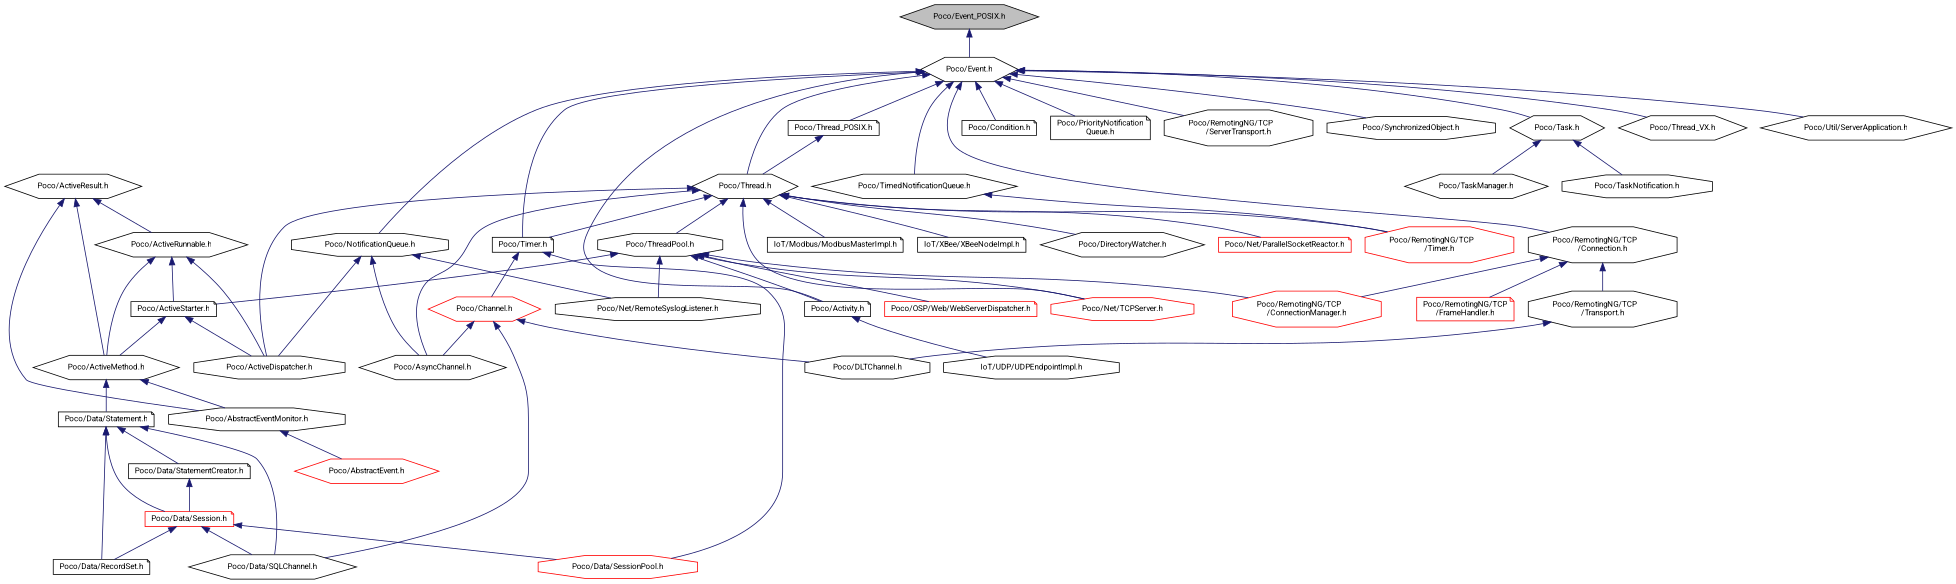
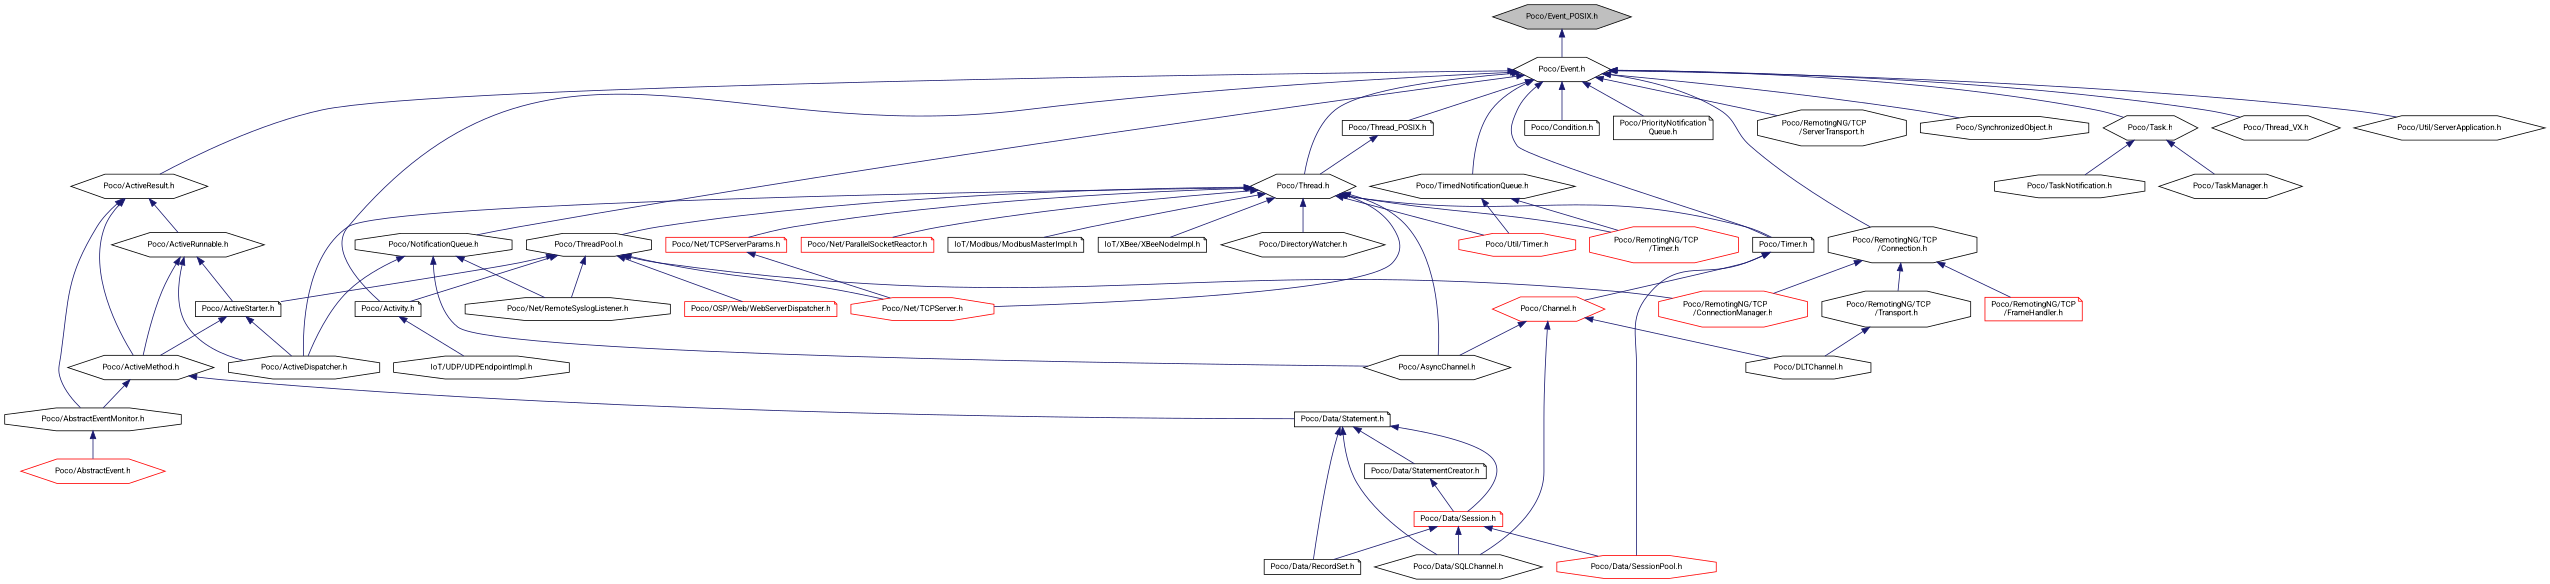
none -> (827, 83)
none -> (726, 245)
none -> (1517, 245)
